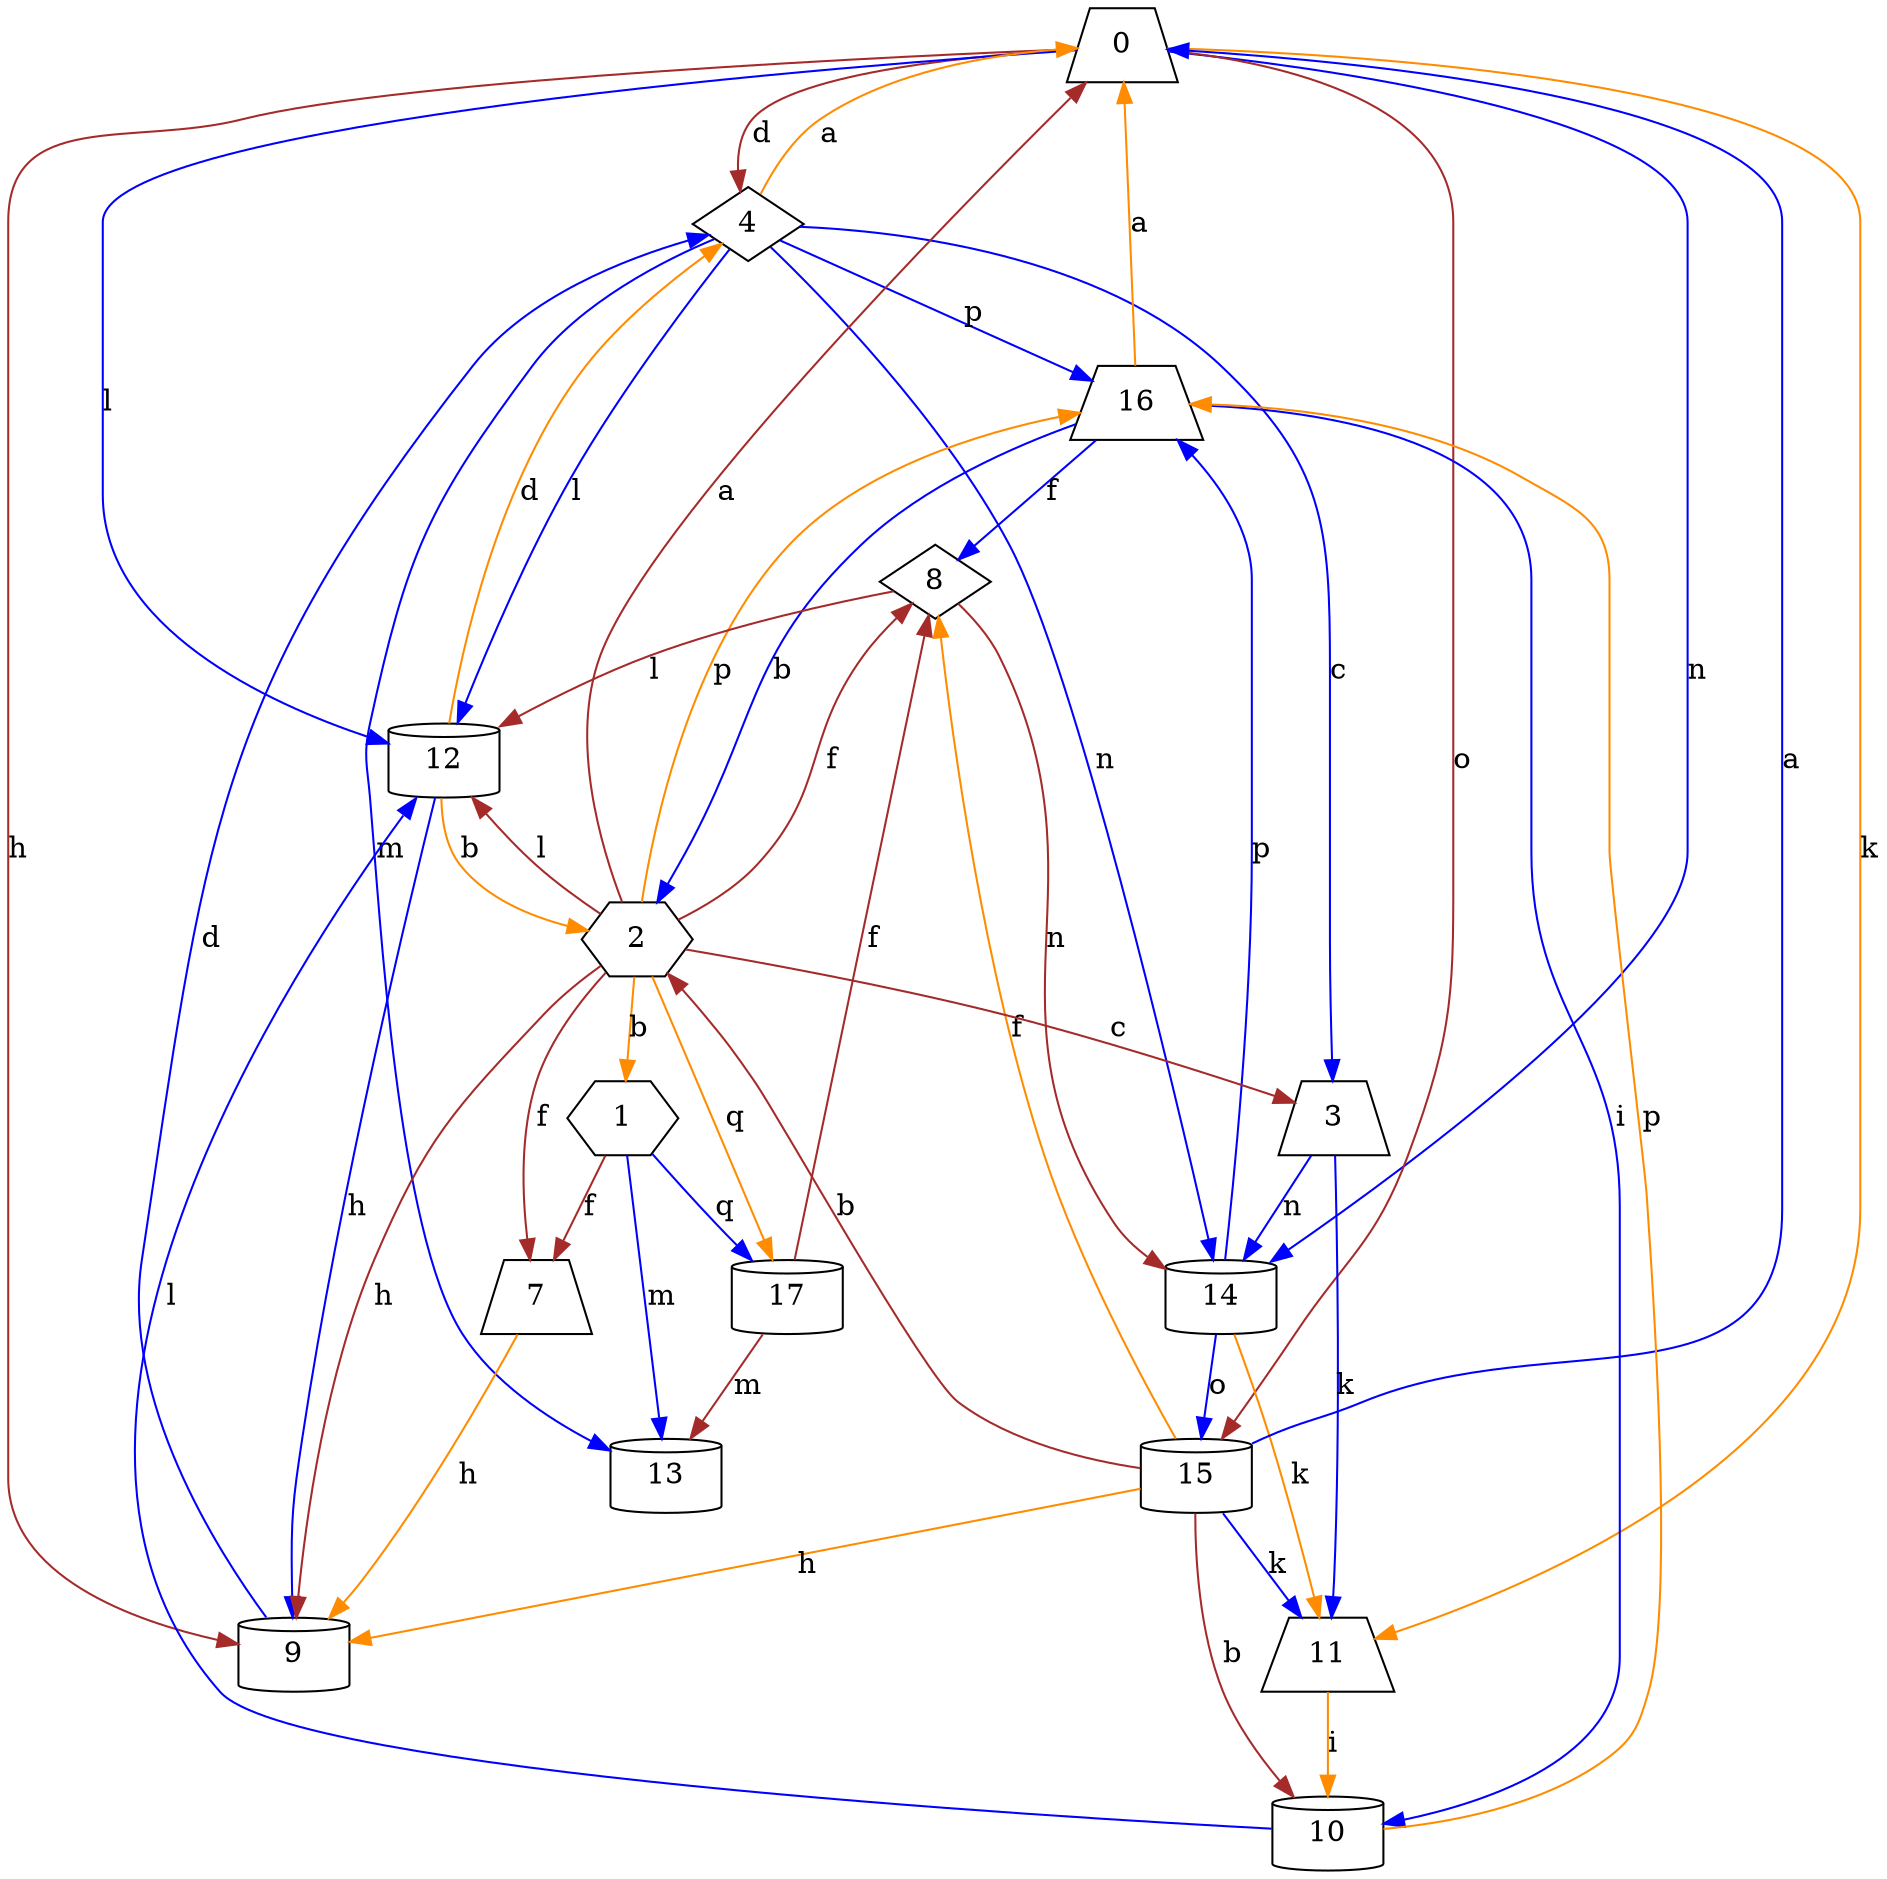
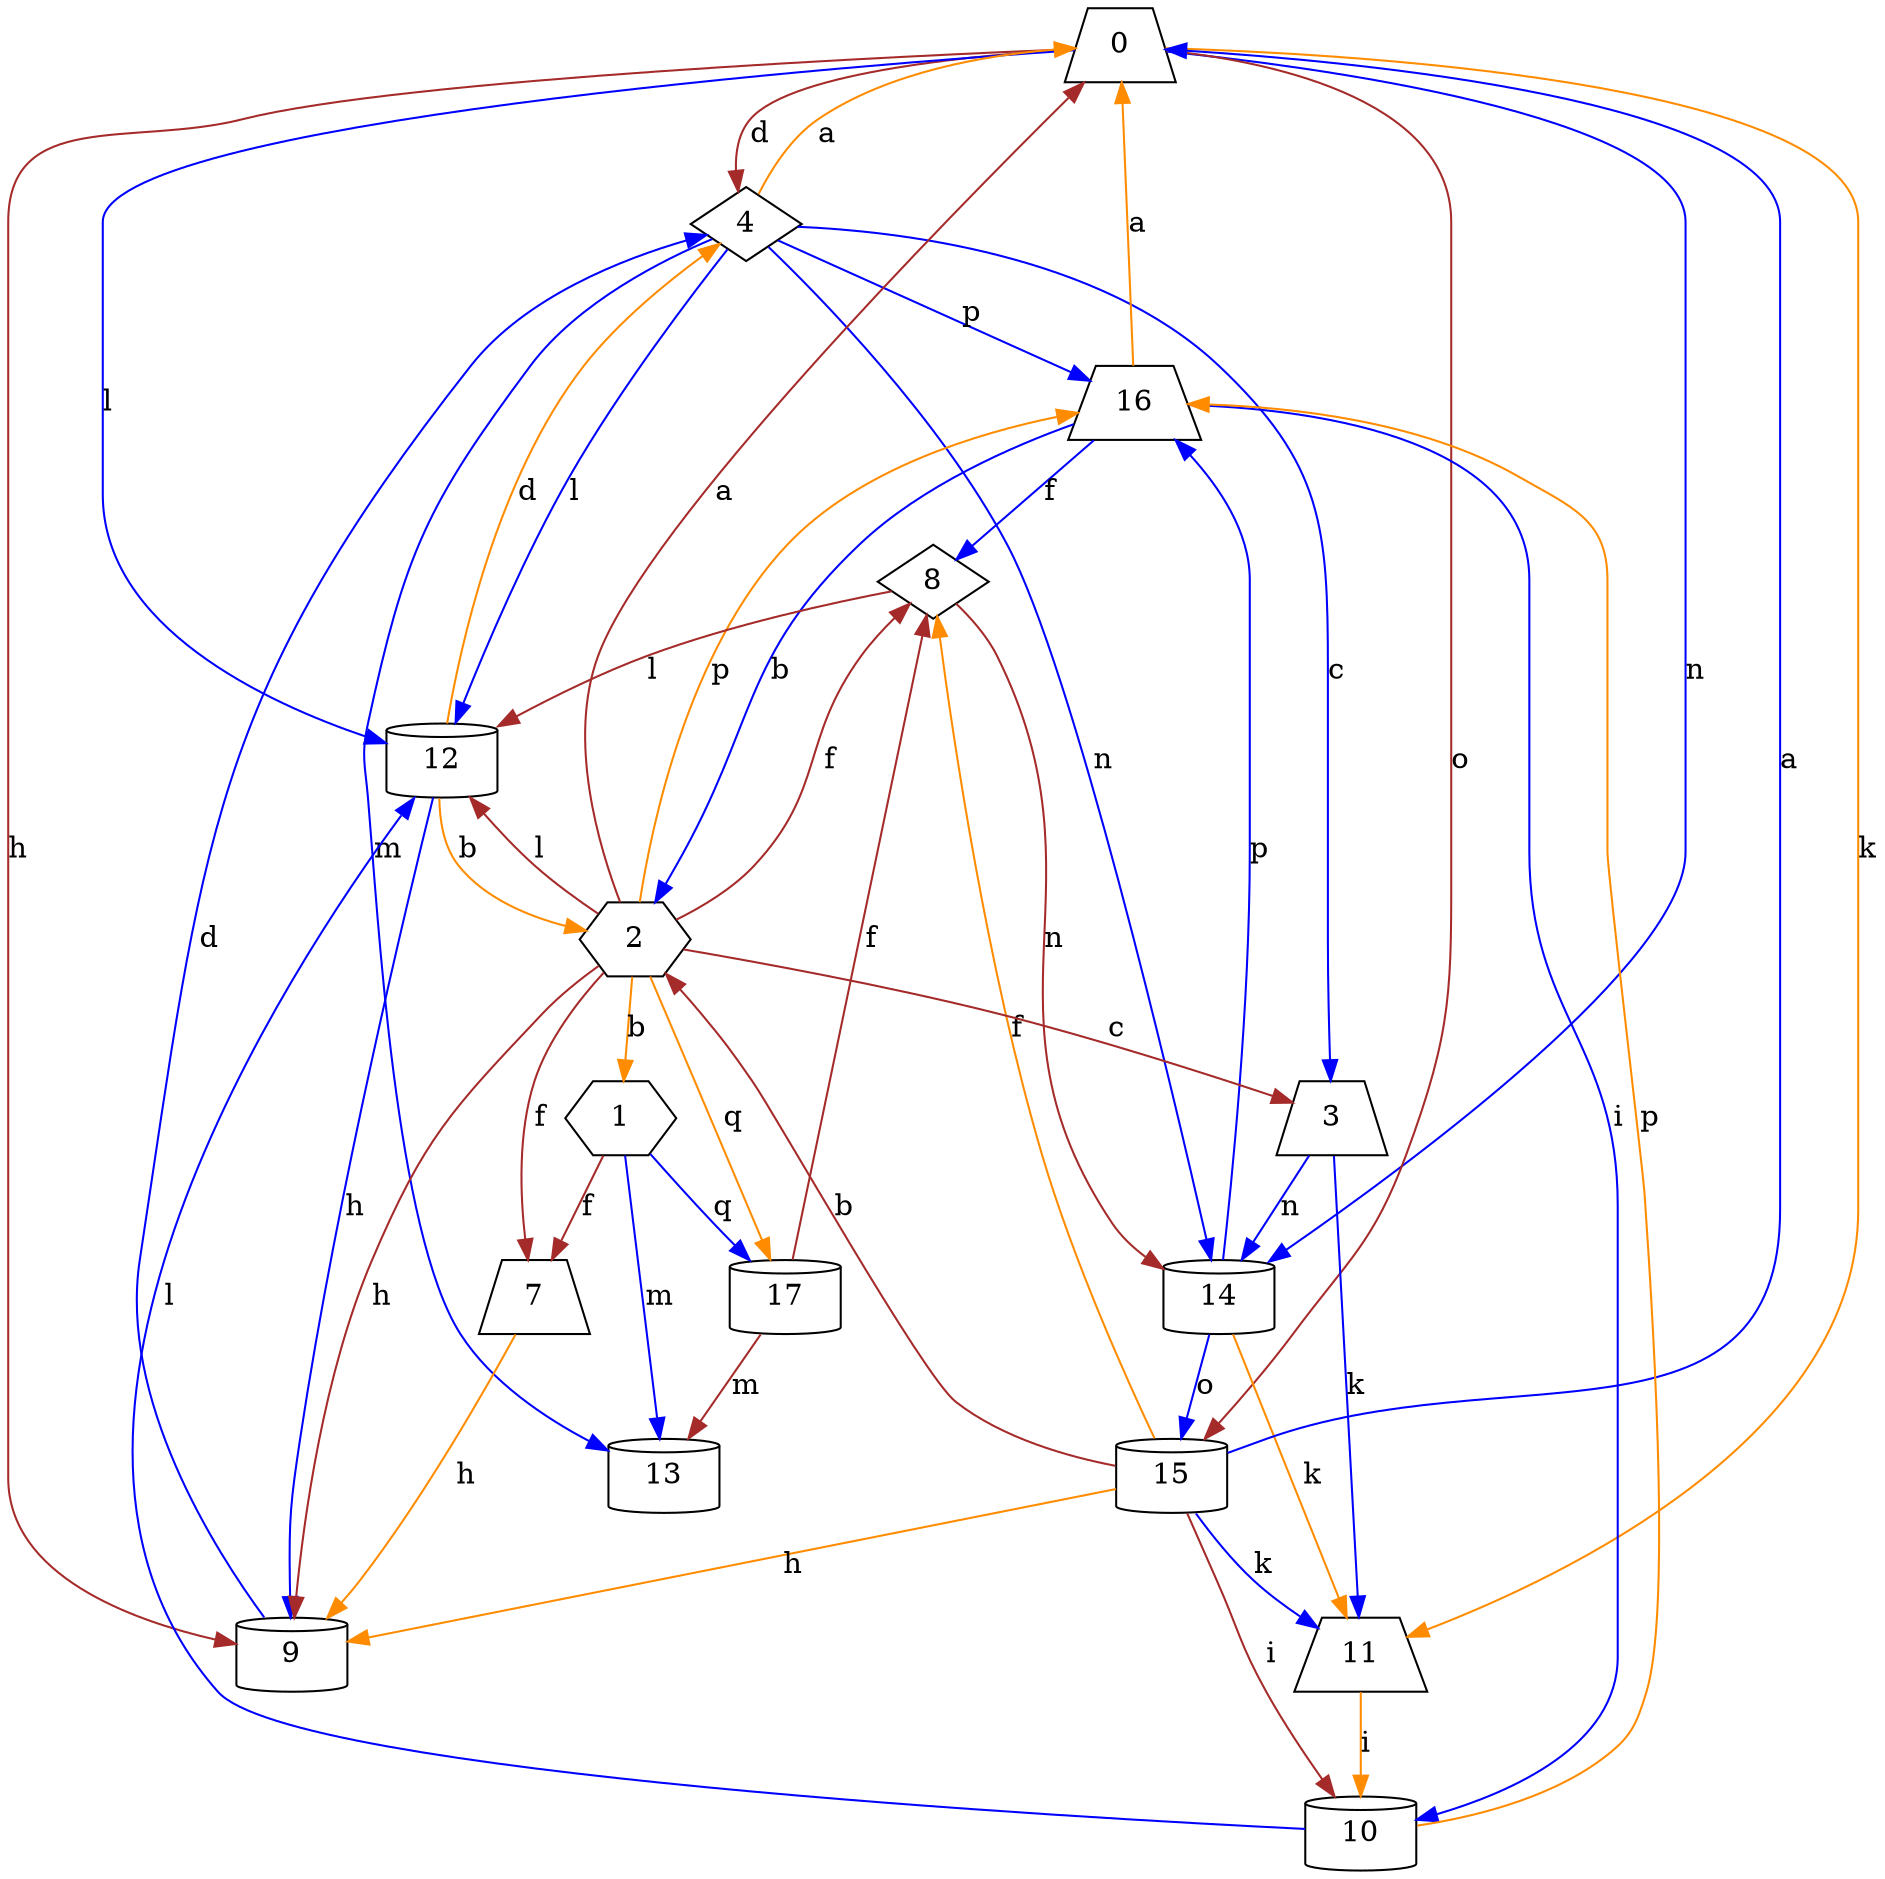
(1233, 1655) -> (1271, 1655)
